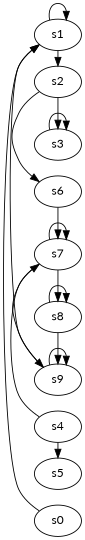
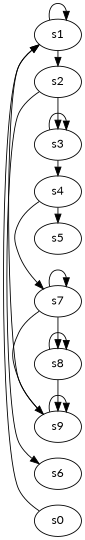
none -> (58, 164)
(58, 217) -> none
